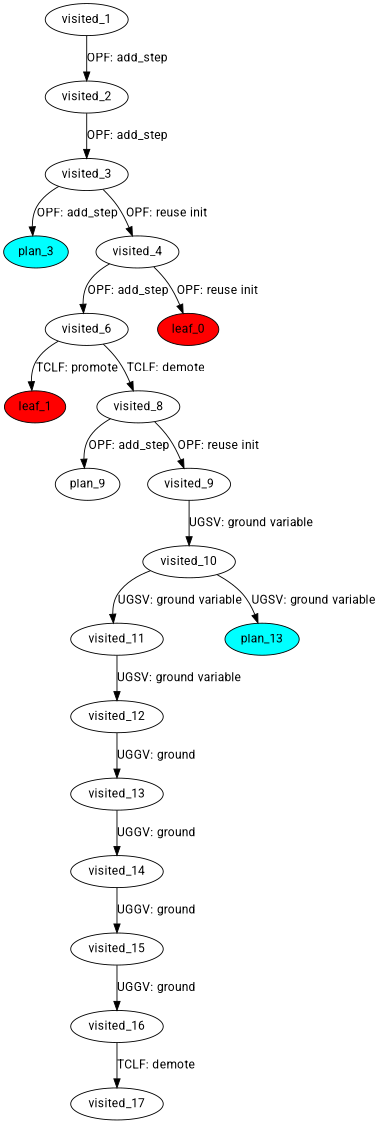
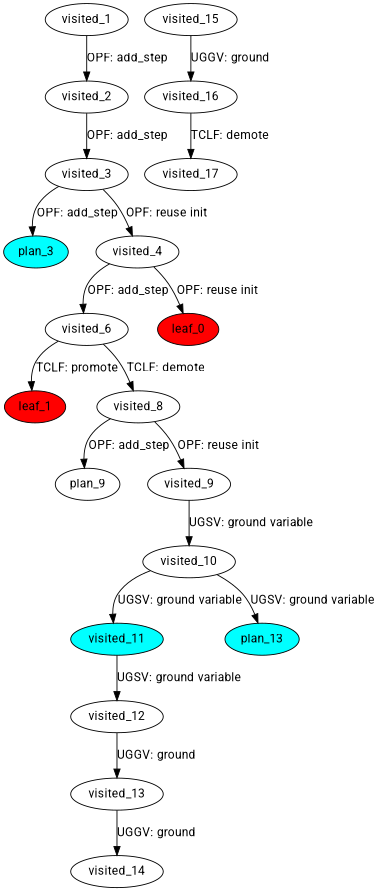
(117, 639) -> (117, 639)
(117, 906) -> none
